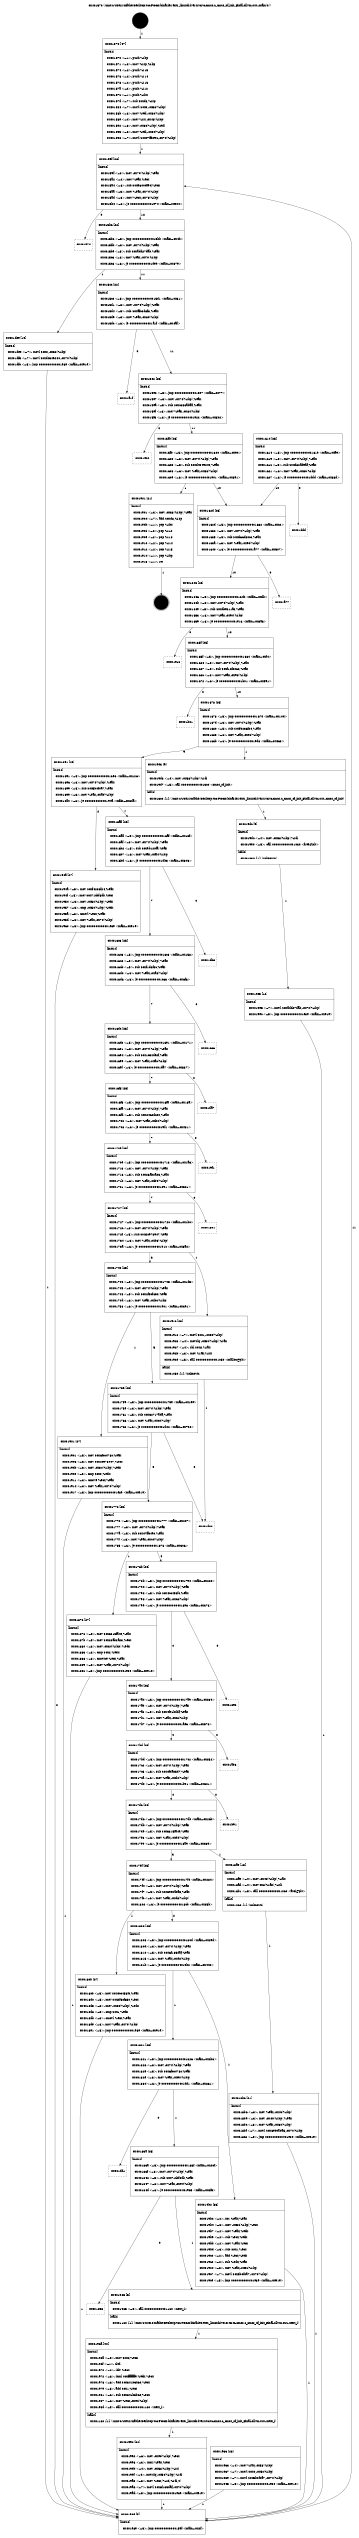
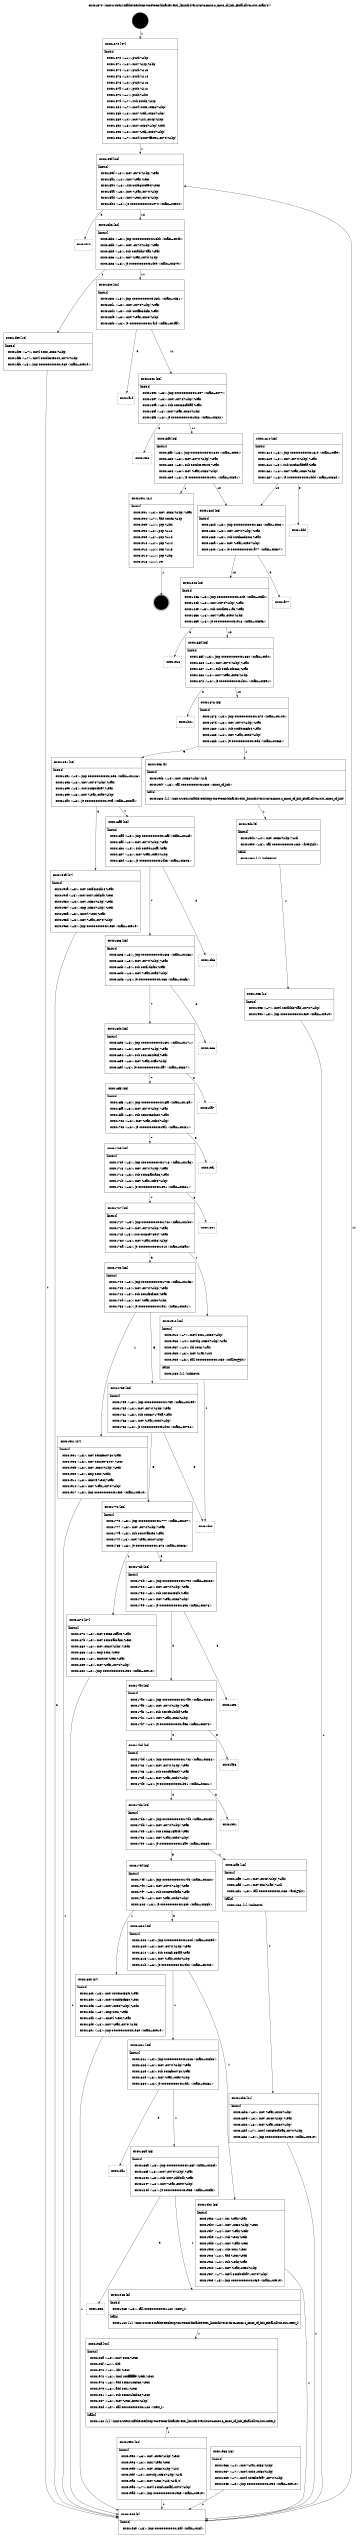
(170, 2431) -> (166, 2433)
